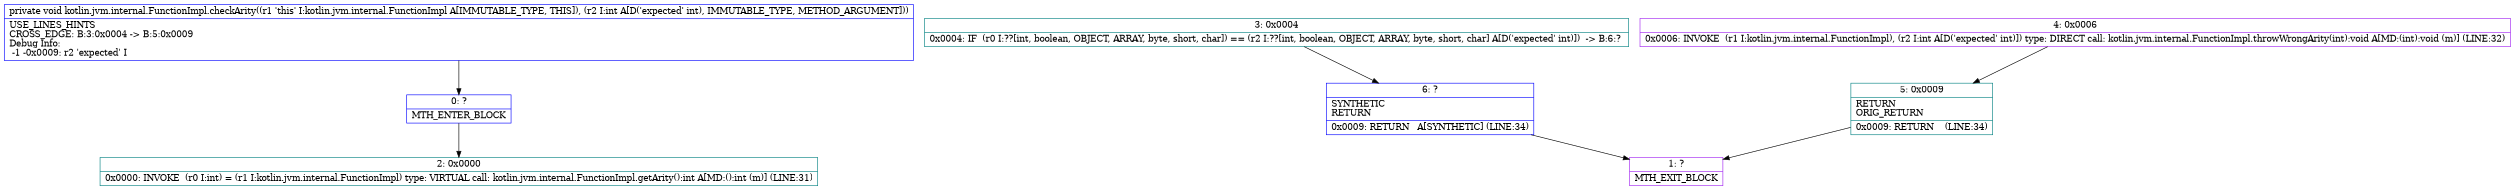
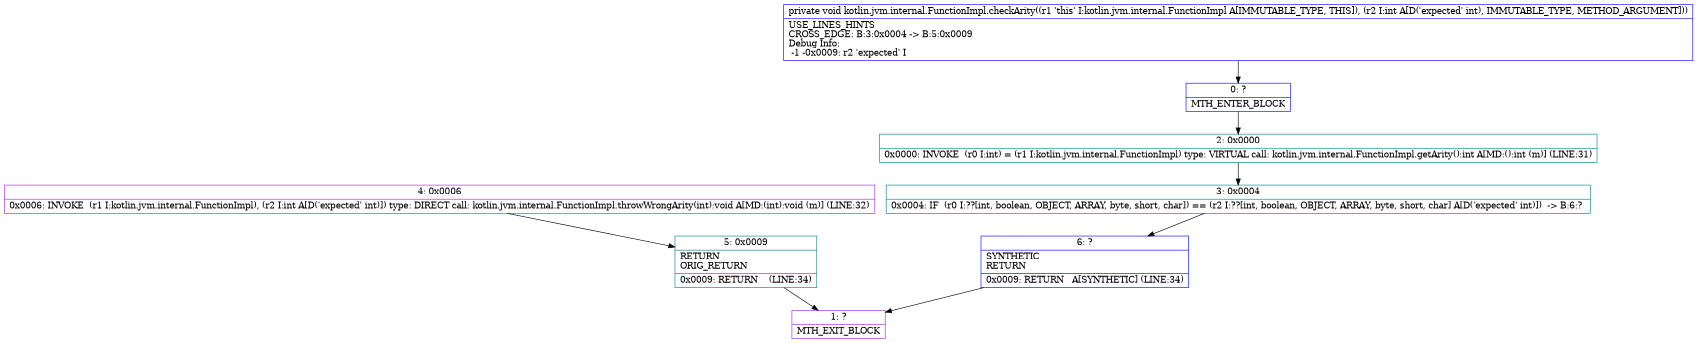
none -> (1238, 171)
